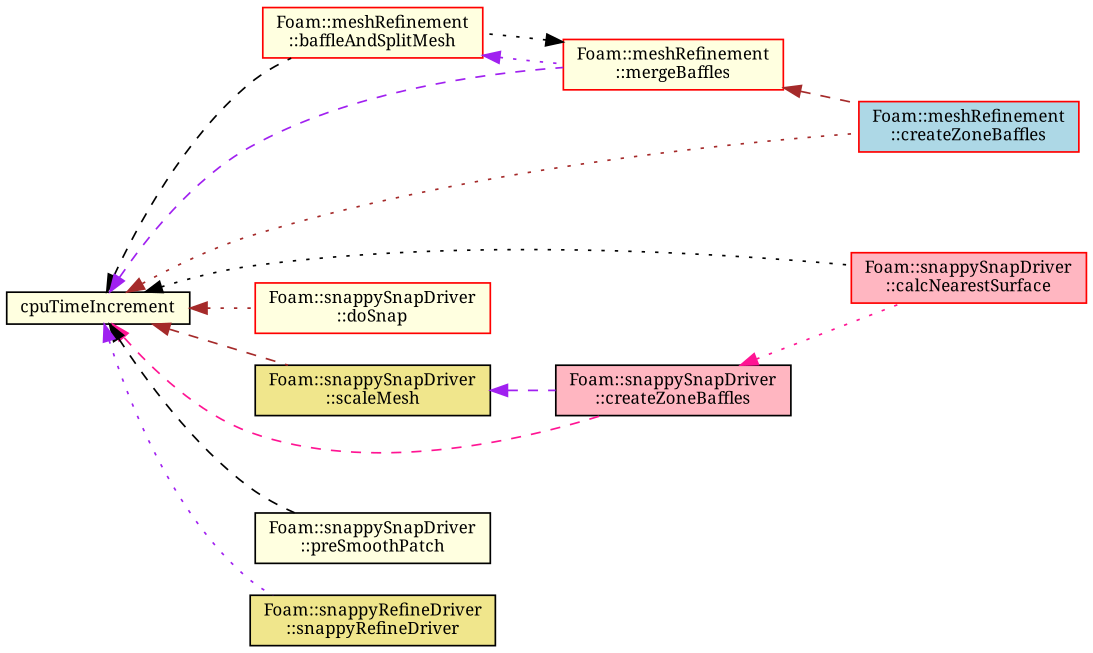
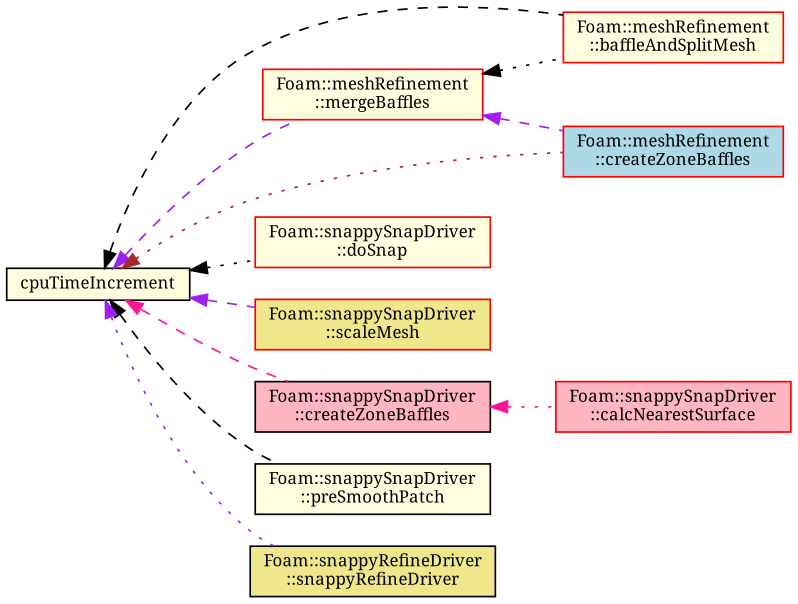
(527, 60) -> none
(830, 98) -> (531, 125)
(505, 250) -> none
(231, 308) -> (231, 264)
(229, 347) -> (231, 304)
(373, 390) -> (373, 325)
(532, 390) -> none
